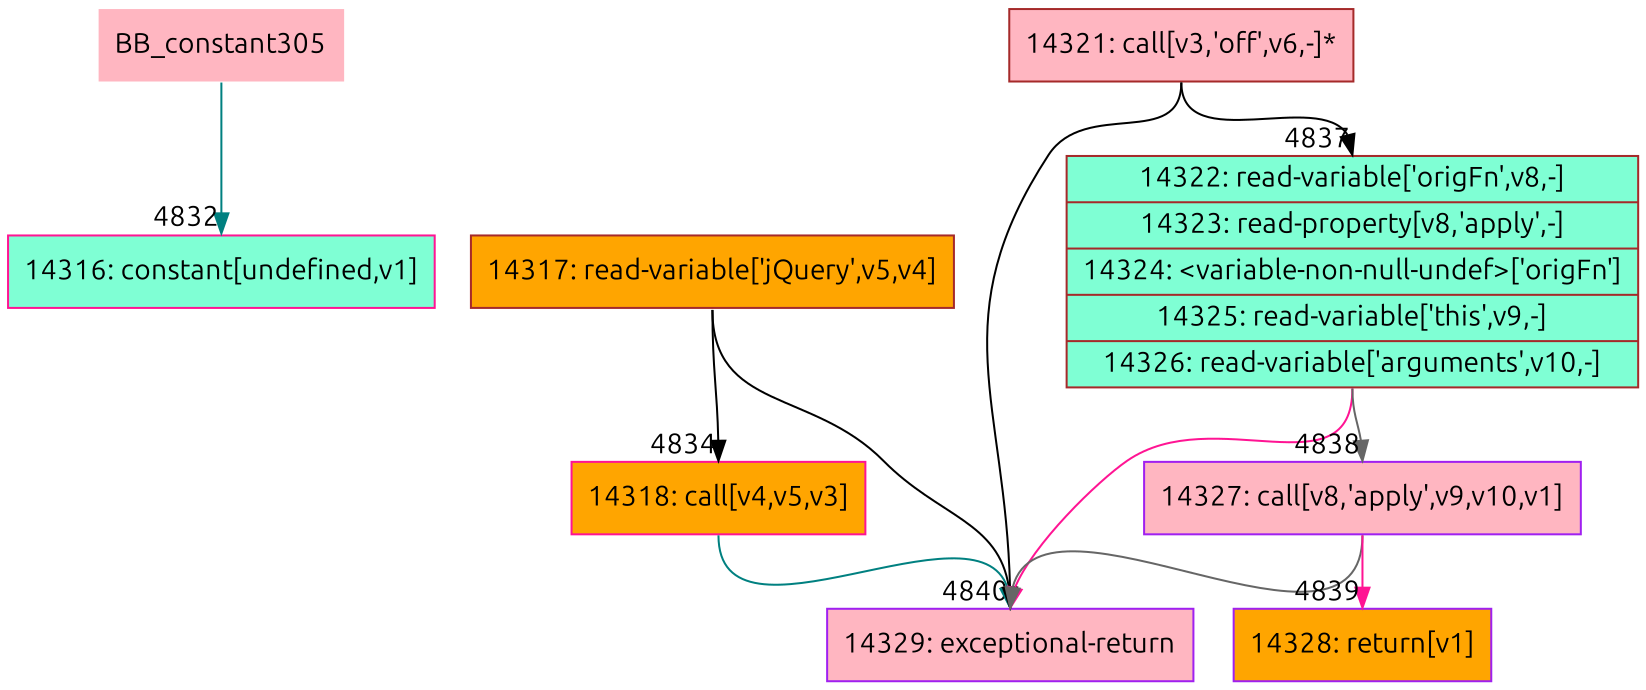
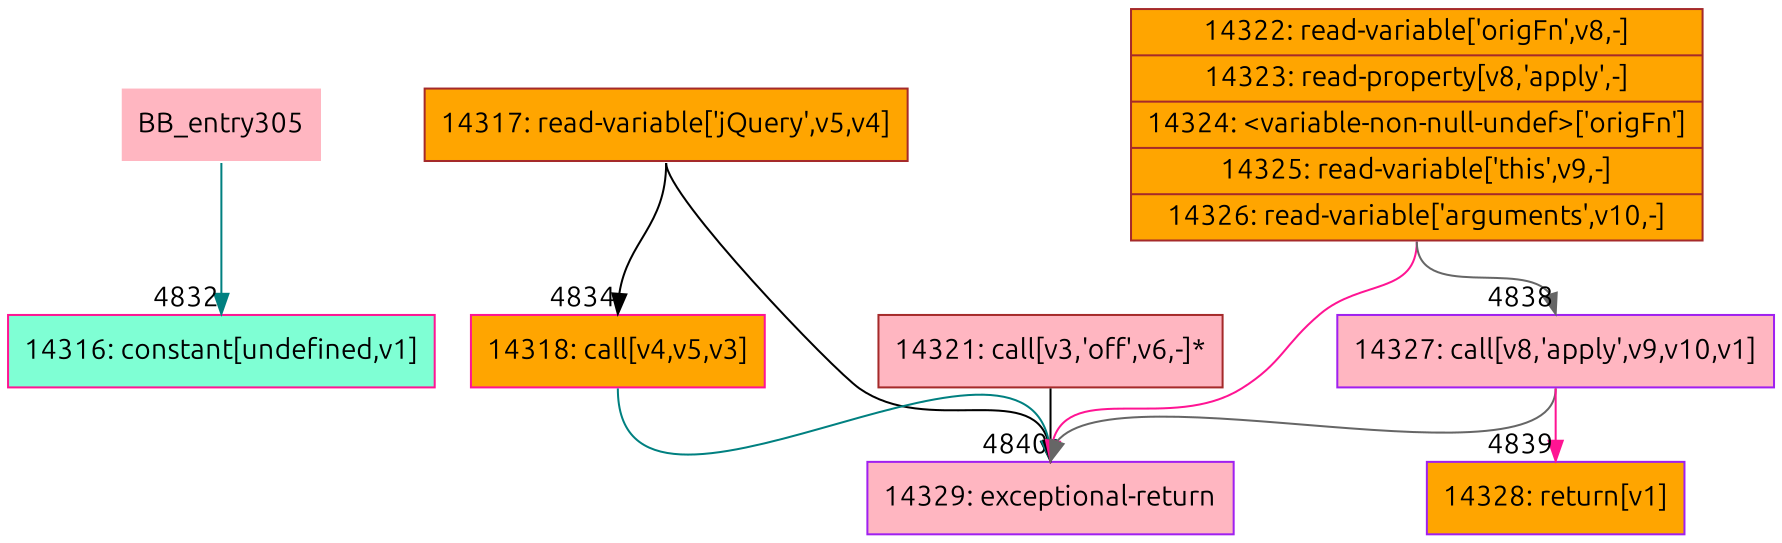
(221, 45) -> (221, 125)
(1257, 119) -> none
(1352, 272) -> (1417, 125)
